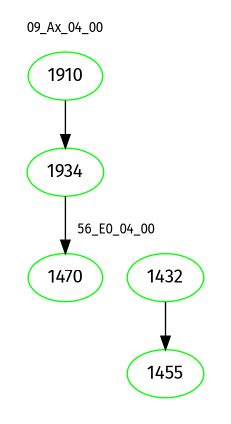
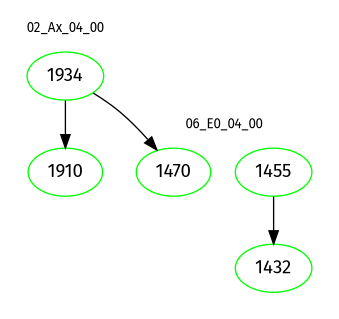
(65, 29) -> (65, 29)
(65, 118) -> (65, 118)
(116, 230) -> (224, 125)
(166, 319) -> (274, 214)
